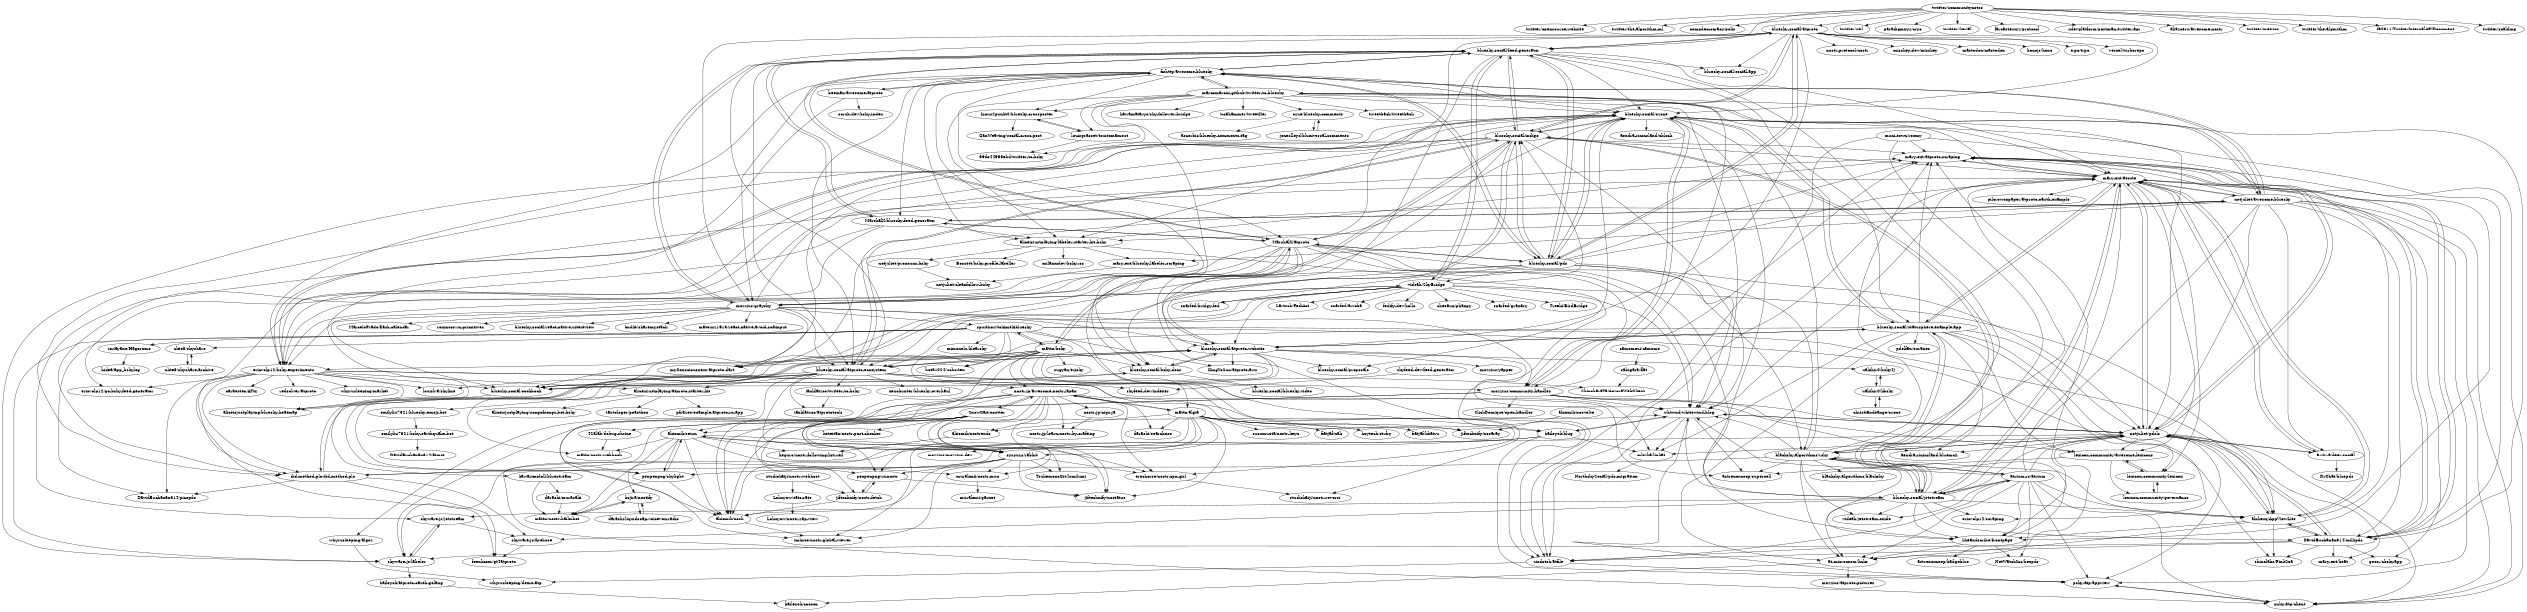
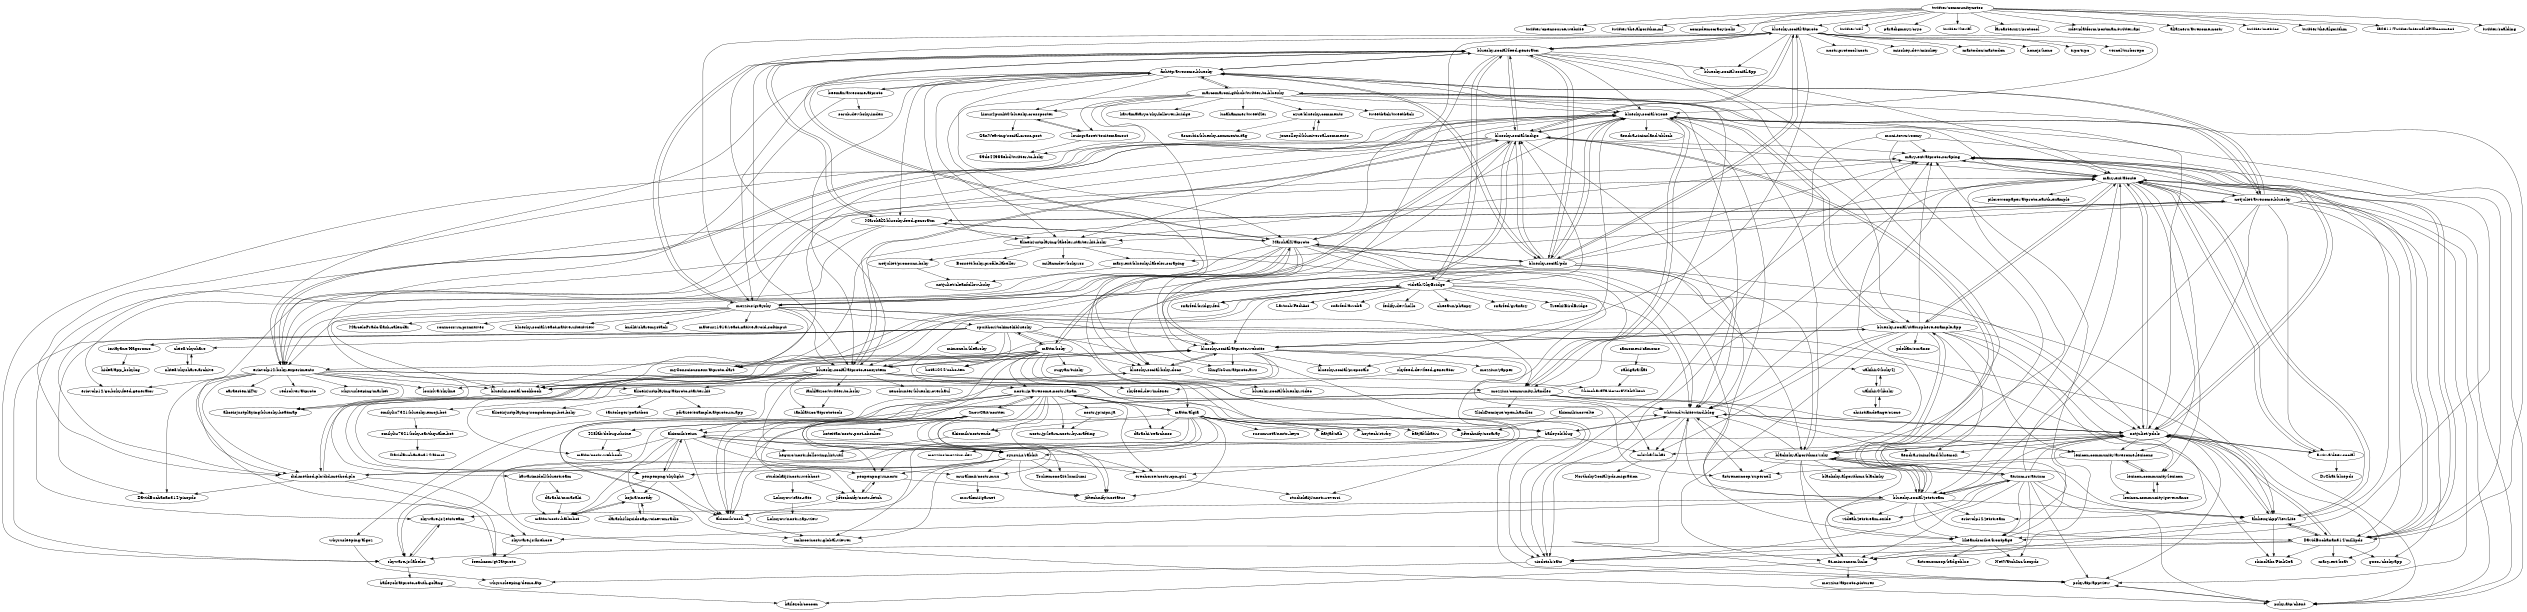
(2070, 355) -> none
none -> (1799, 371)
none -> (652, 486)
(1983, 519) -> (1983, 519)
(1548, 562) -> (1548, 562)
